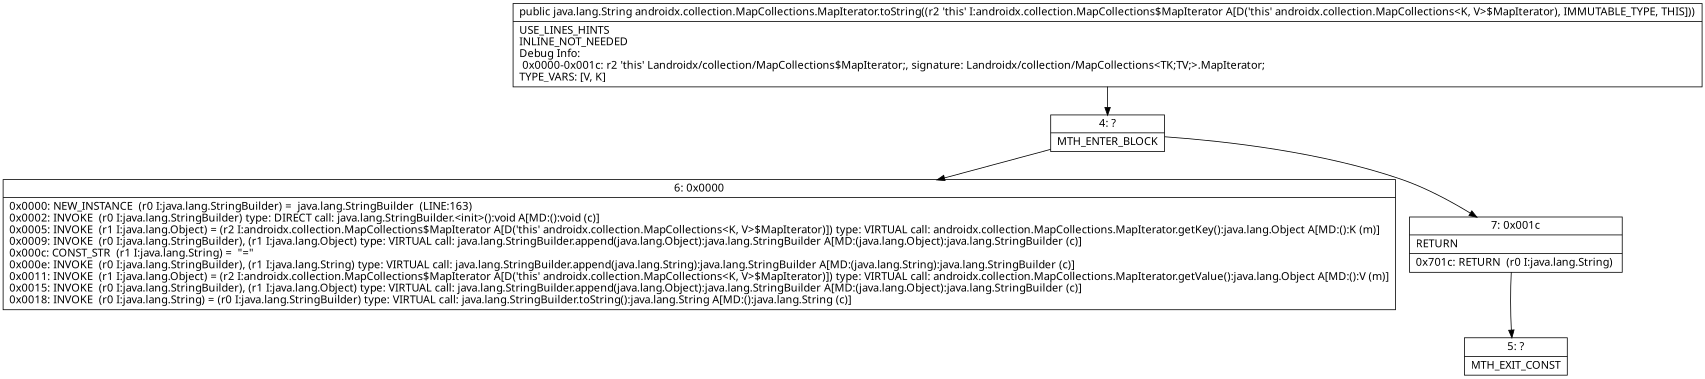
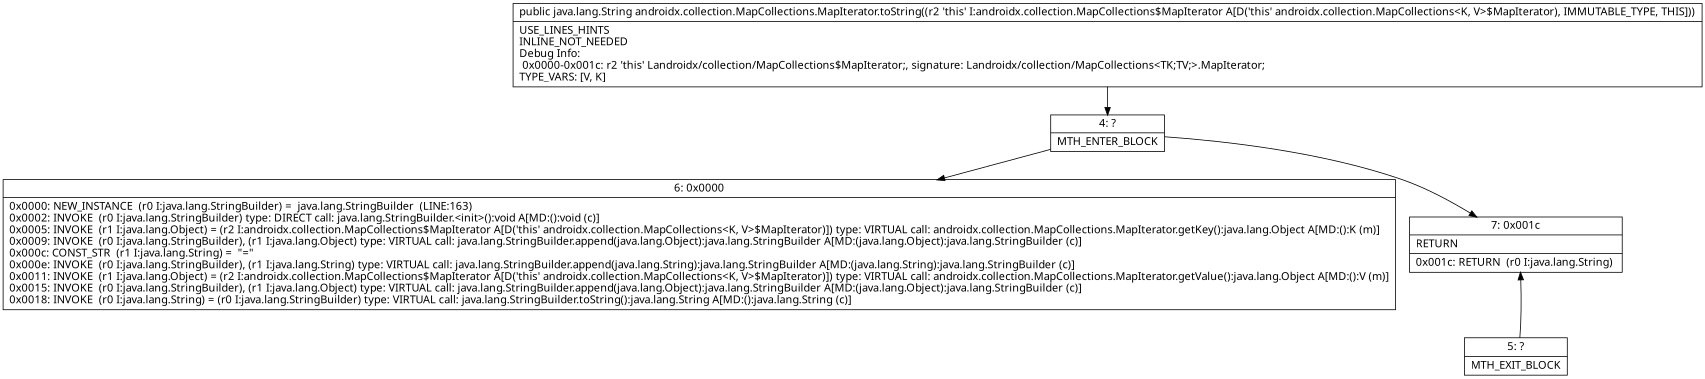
(1516, 263) -> (1516, 263)
(1511, 301) -> (1521, 309)
(1516, 365) -> (1516, 365)
